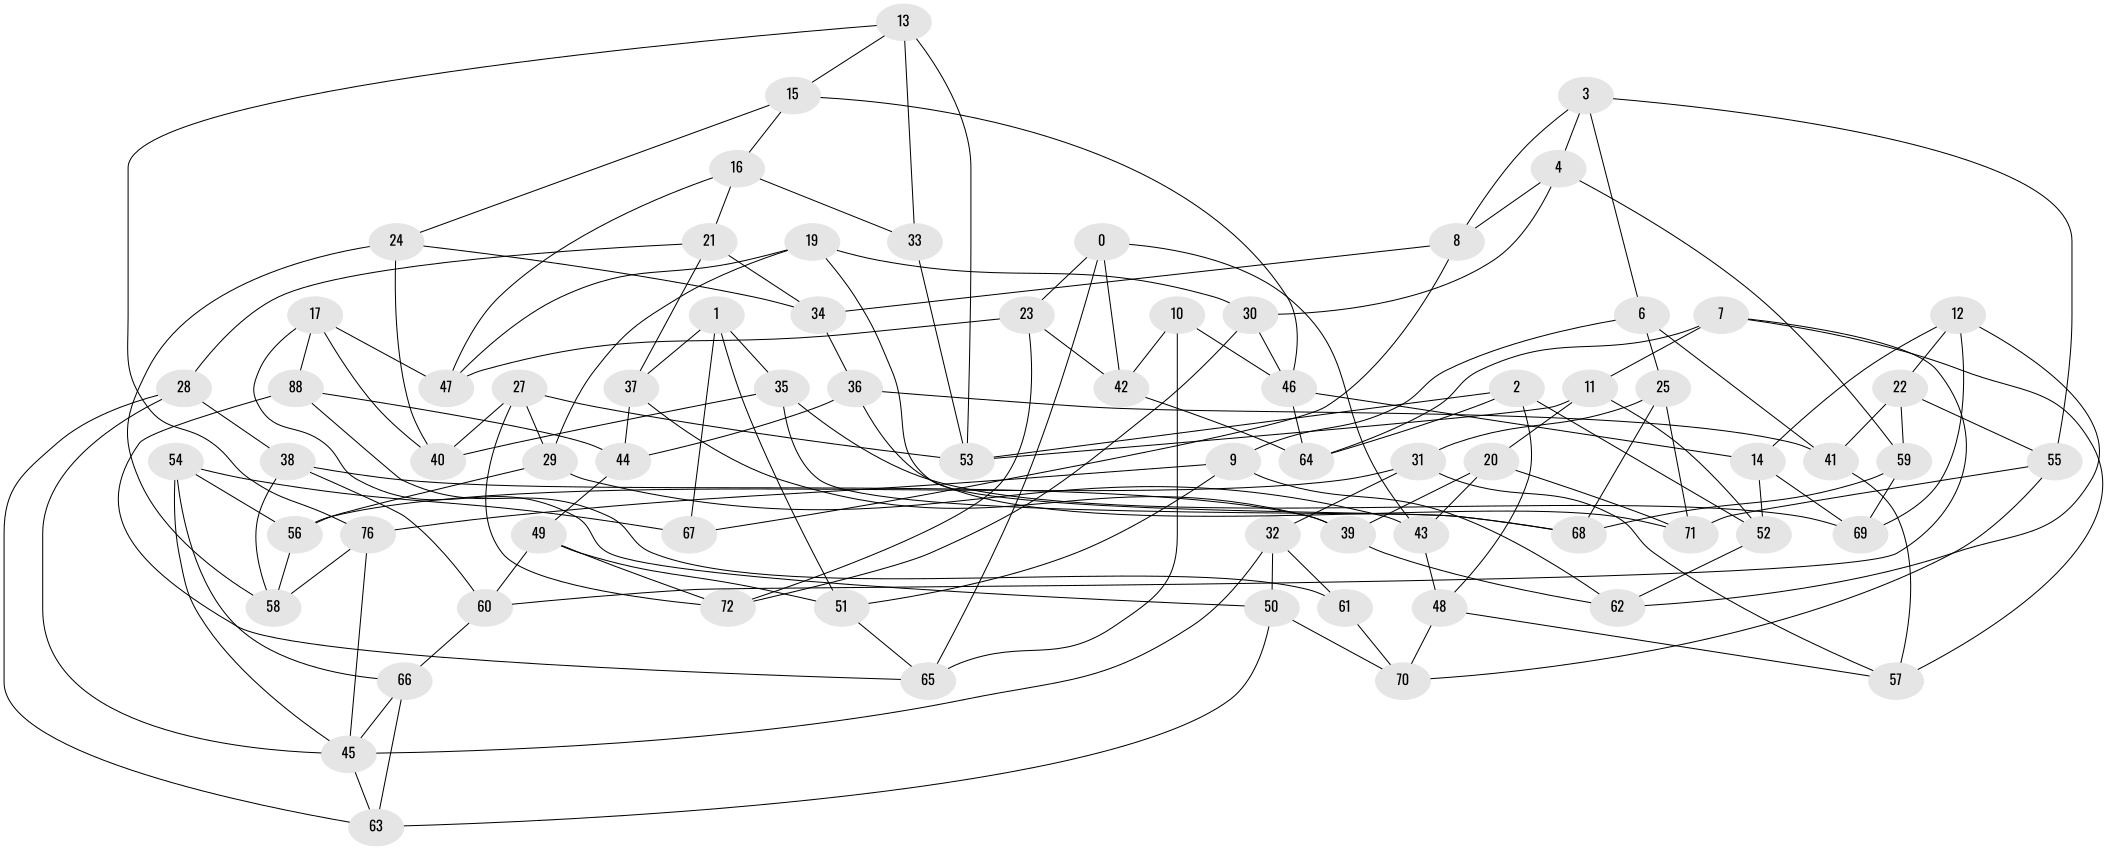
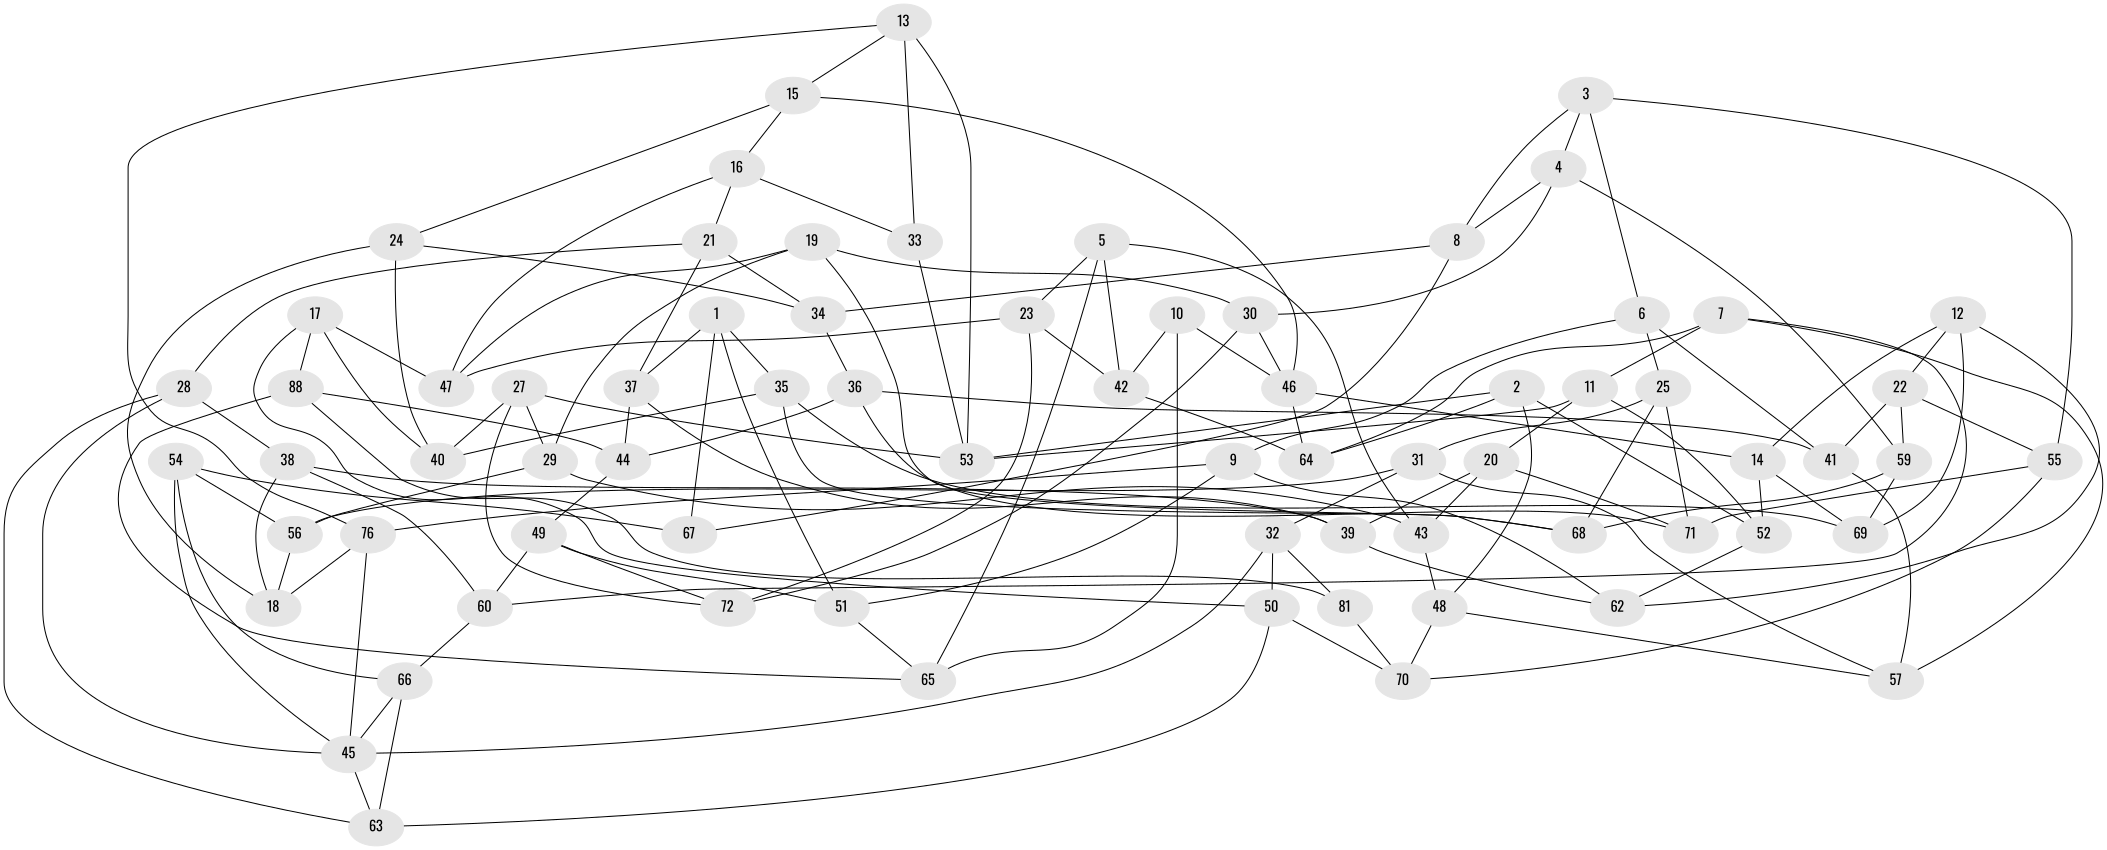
(1102, 242) -> (1102, 242)
(273, 608) -> (273, 608)
(1345, 608) -> (1345, 608)
